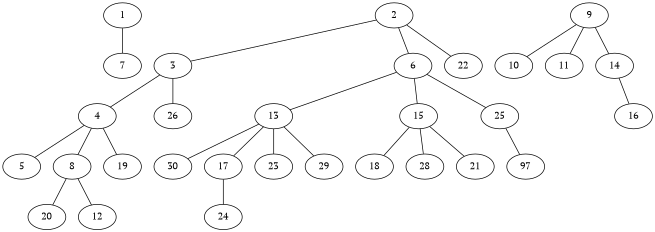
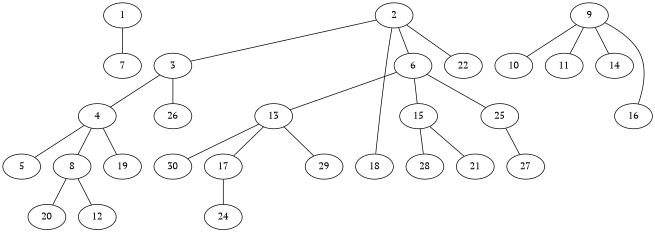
(624, 91) -> (641, 55)
(397, 141) -> (383, 91)
(274, 167) -> none
(526, 167) -> (526, 167)
